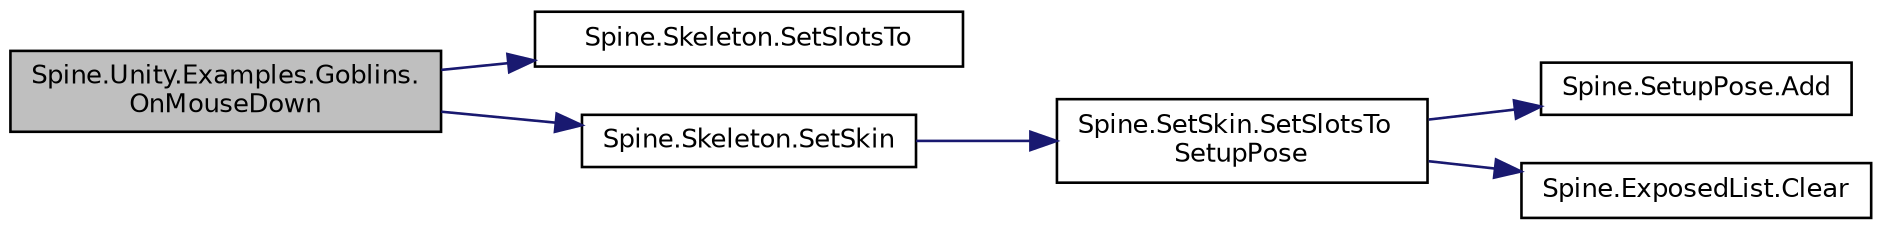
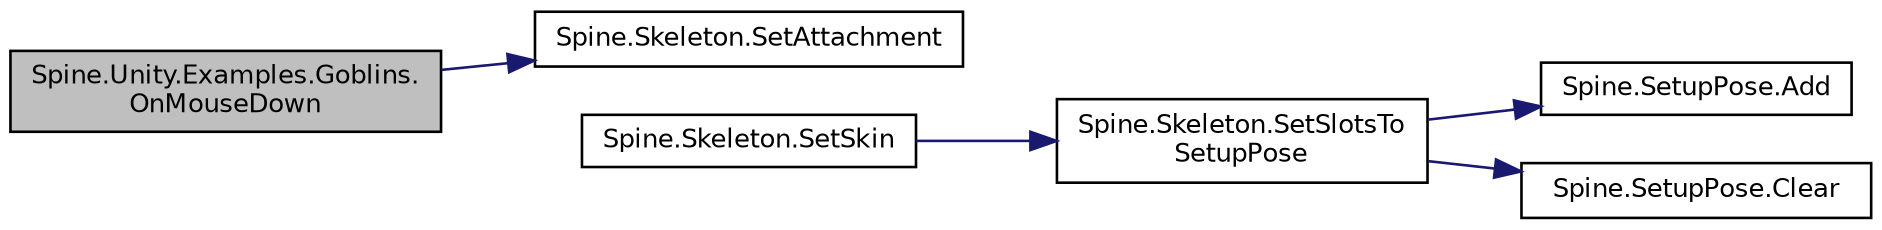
(749, 39) -> (749, 39)
(498, 117) -> none
(1242, 141) -> (1242, 141)
(1696, 191) -> (1696, 191)
